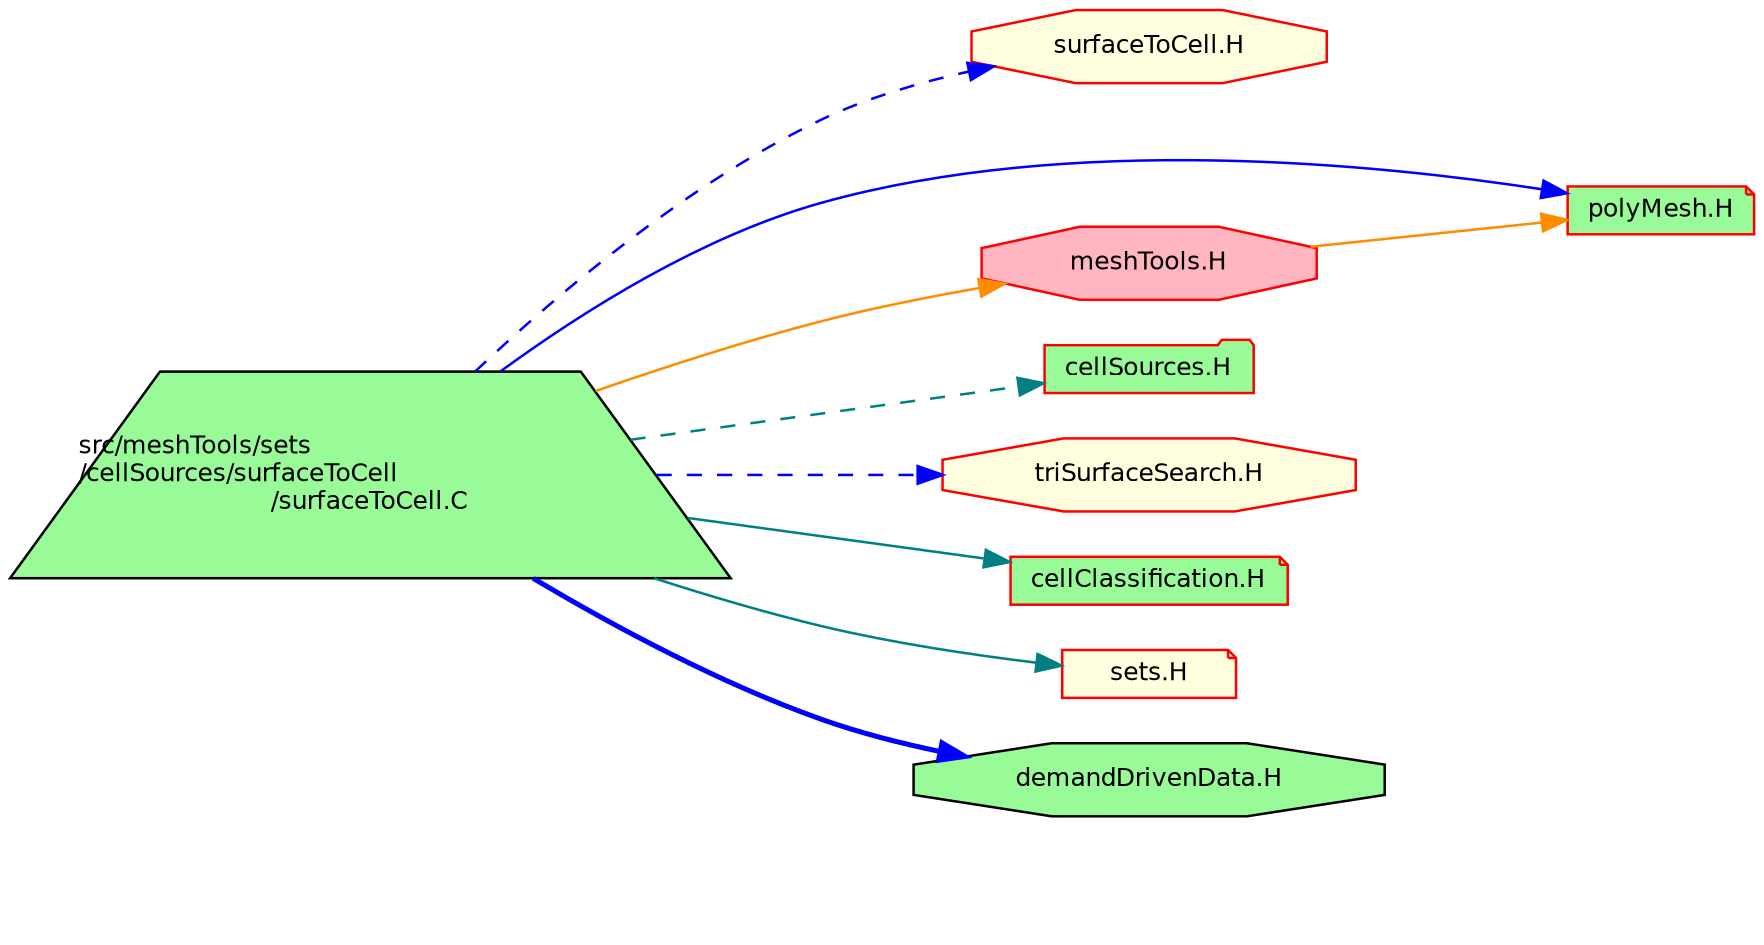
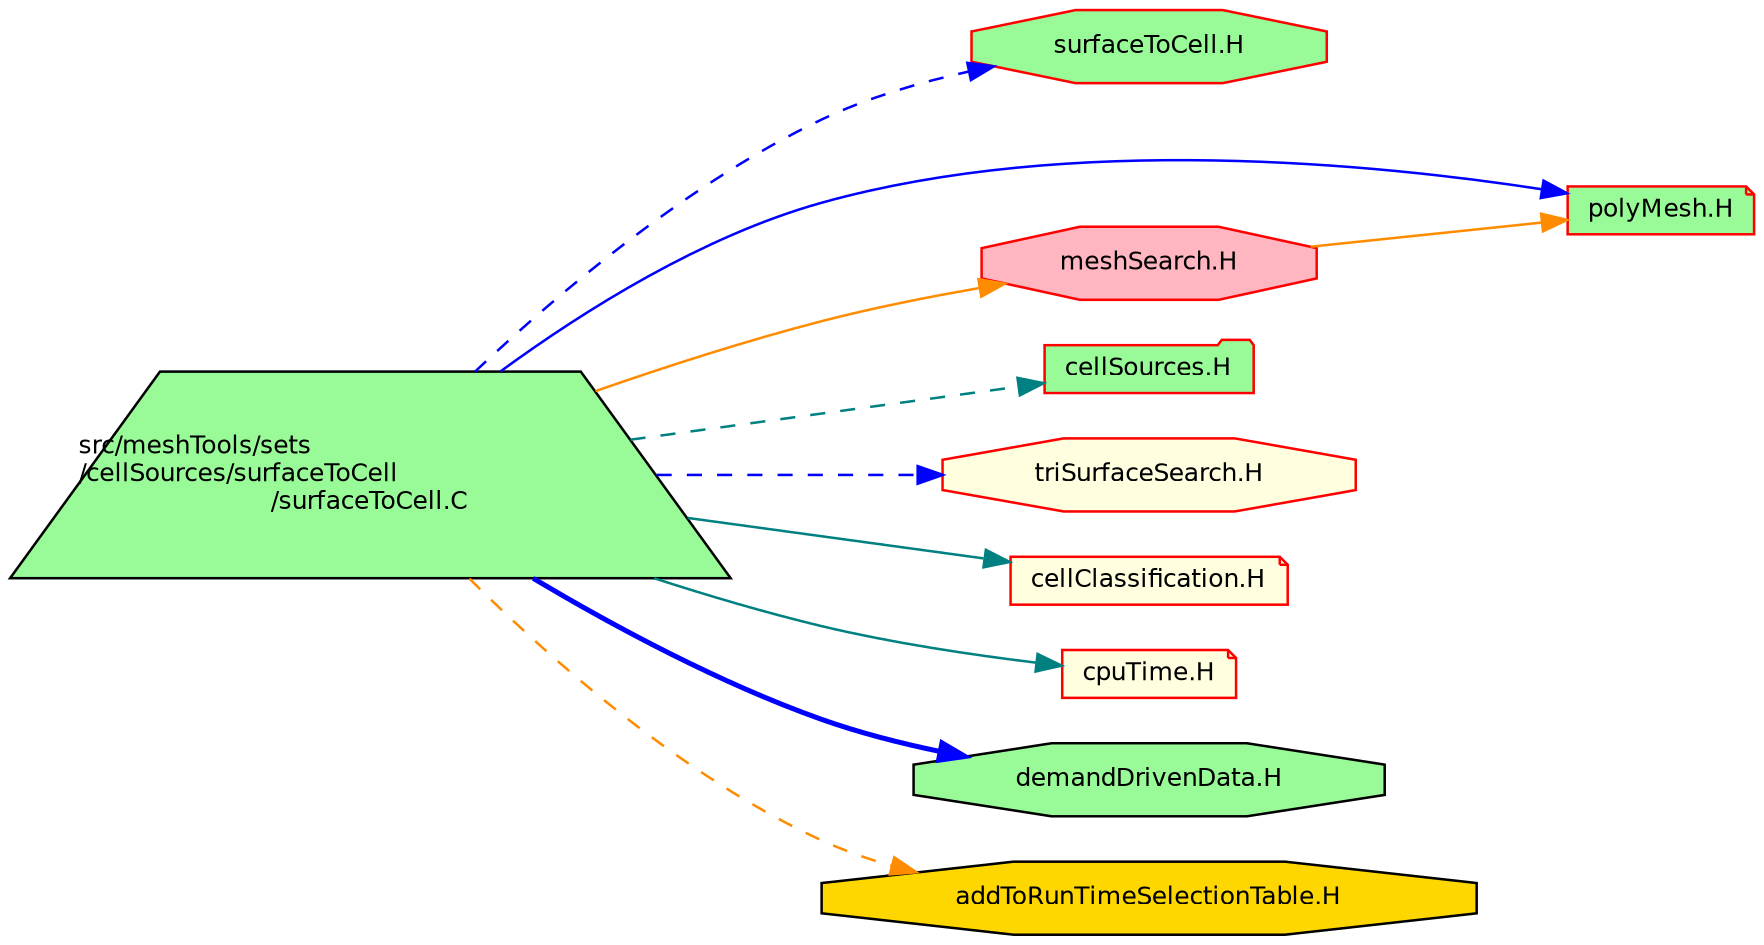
(1149, 47) -> (1149, 47)
(1149, 263) -> (1149, 263)
(1149, 581) -> (1149, 581)
(1149, 674) -> (1149, 674)
none -> (1149, 898)
